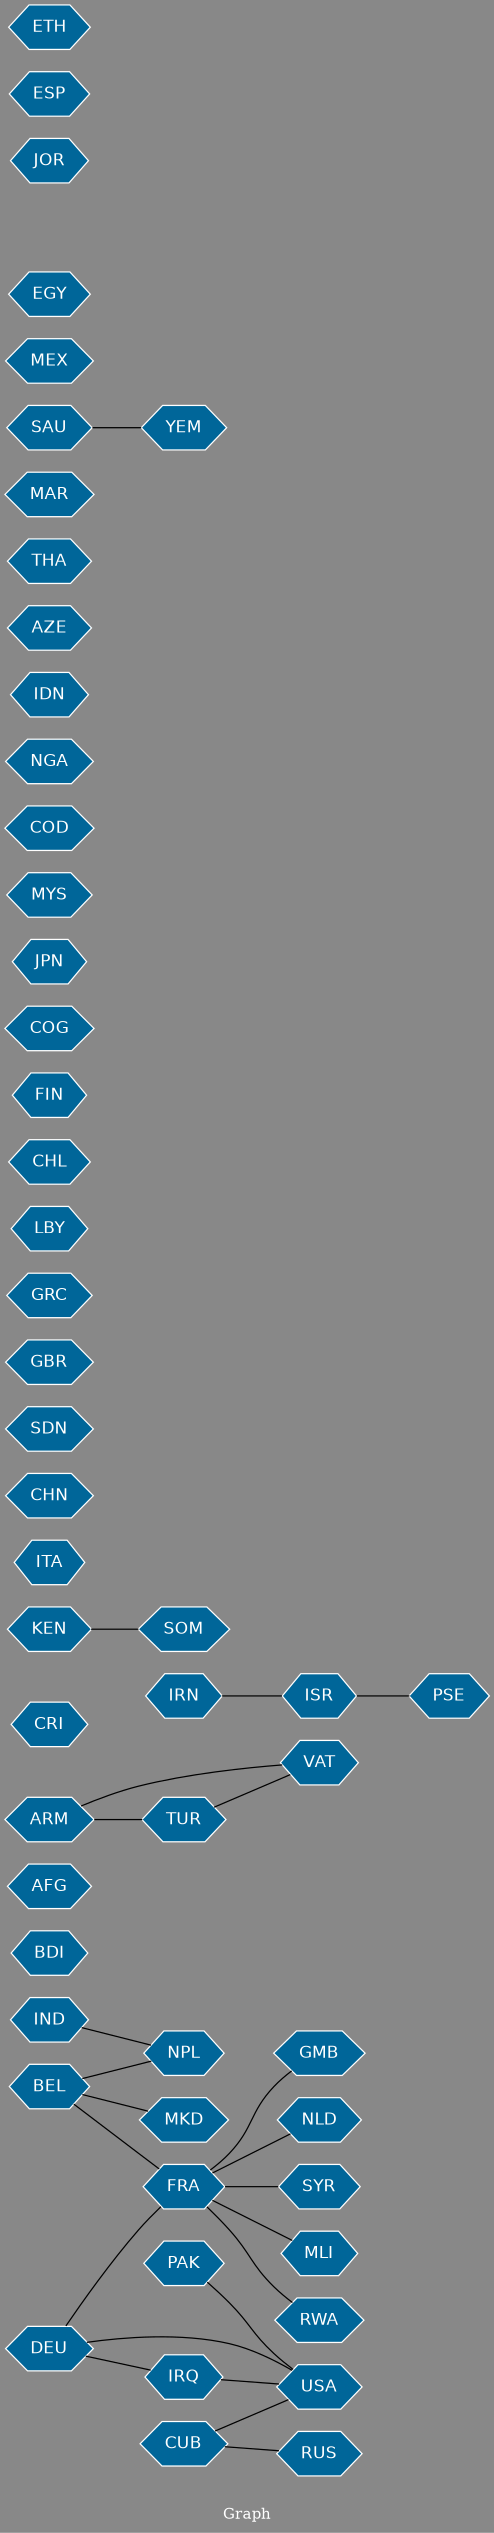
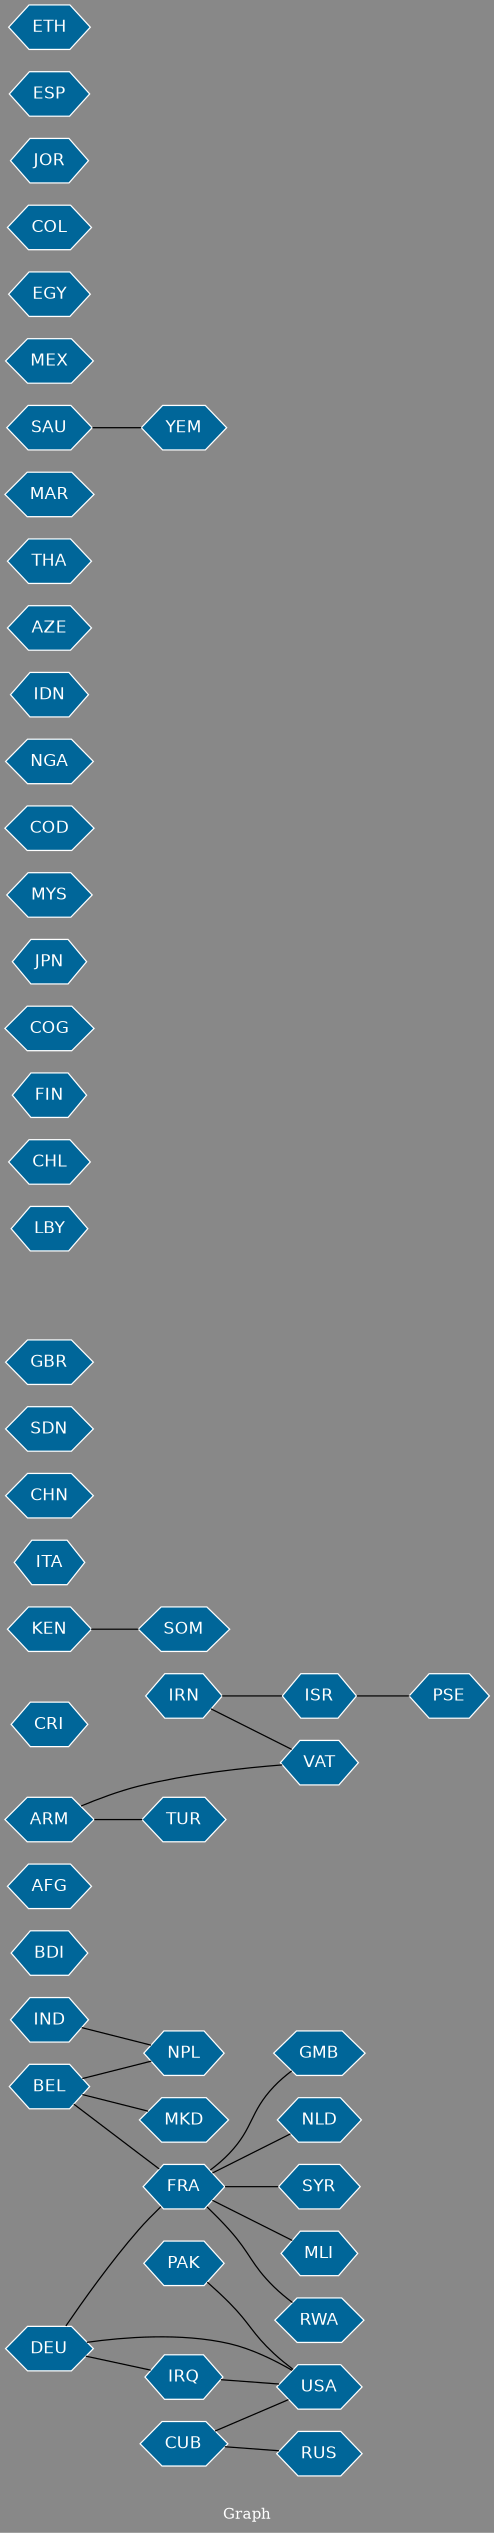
none -> (49, 227)
(49, 1295) -> none
(252, 1791) -> (251, 1729)
